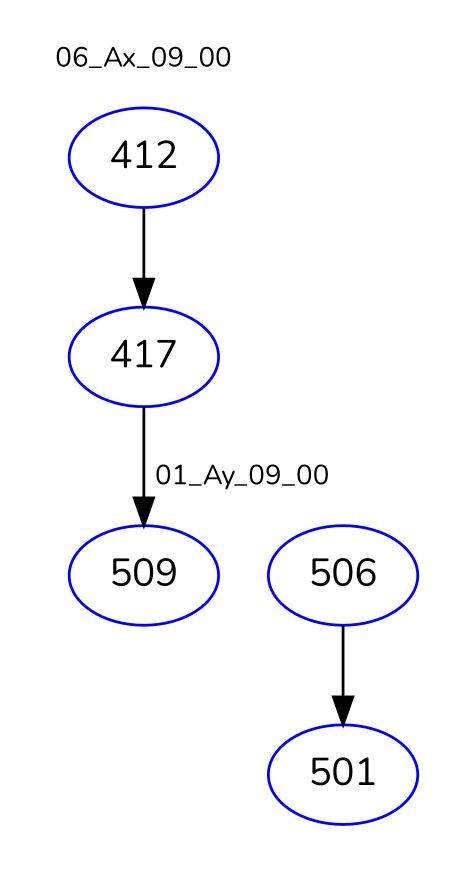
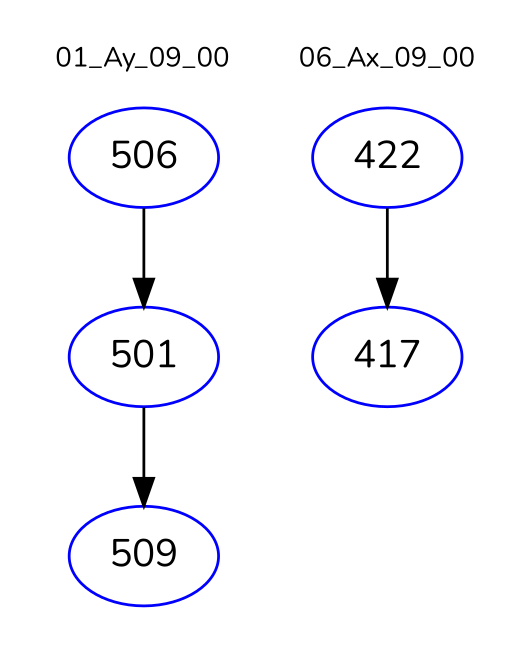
(144, 158) -> (387, 158)
(144, 468) -> (144, 443)
